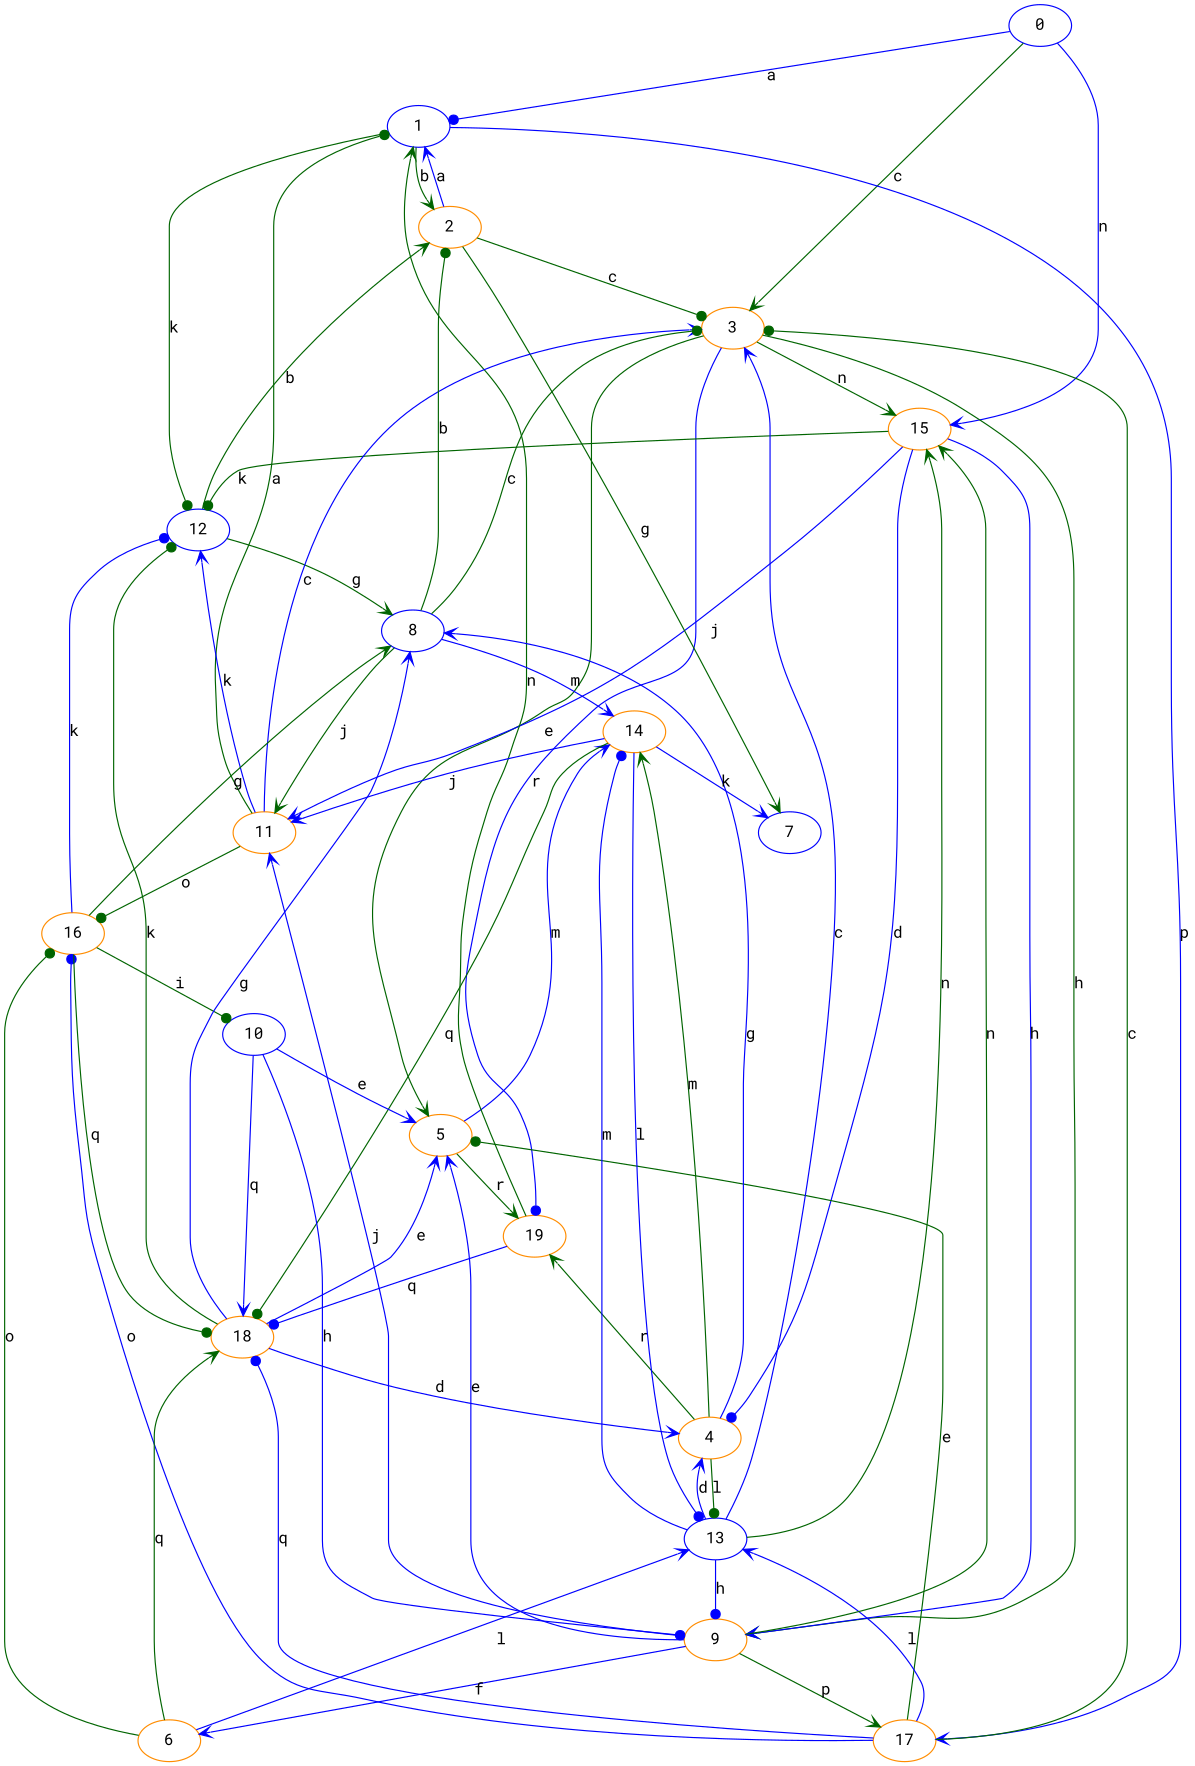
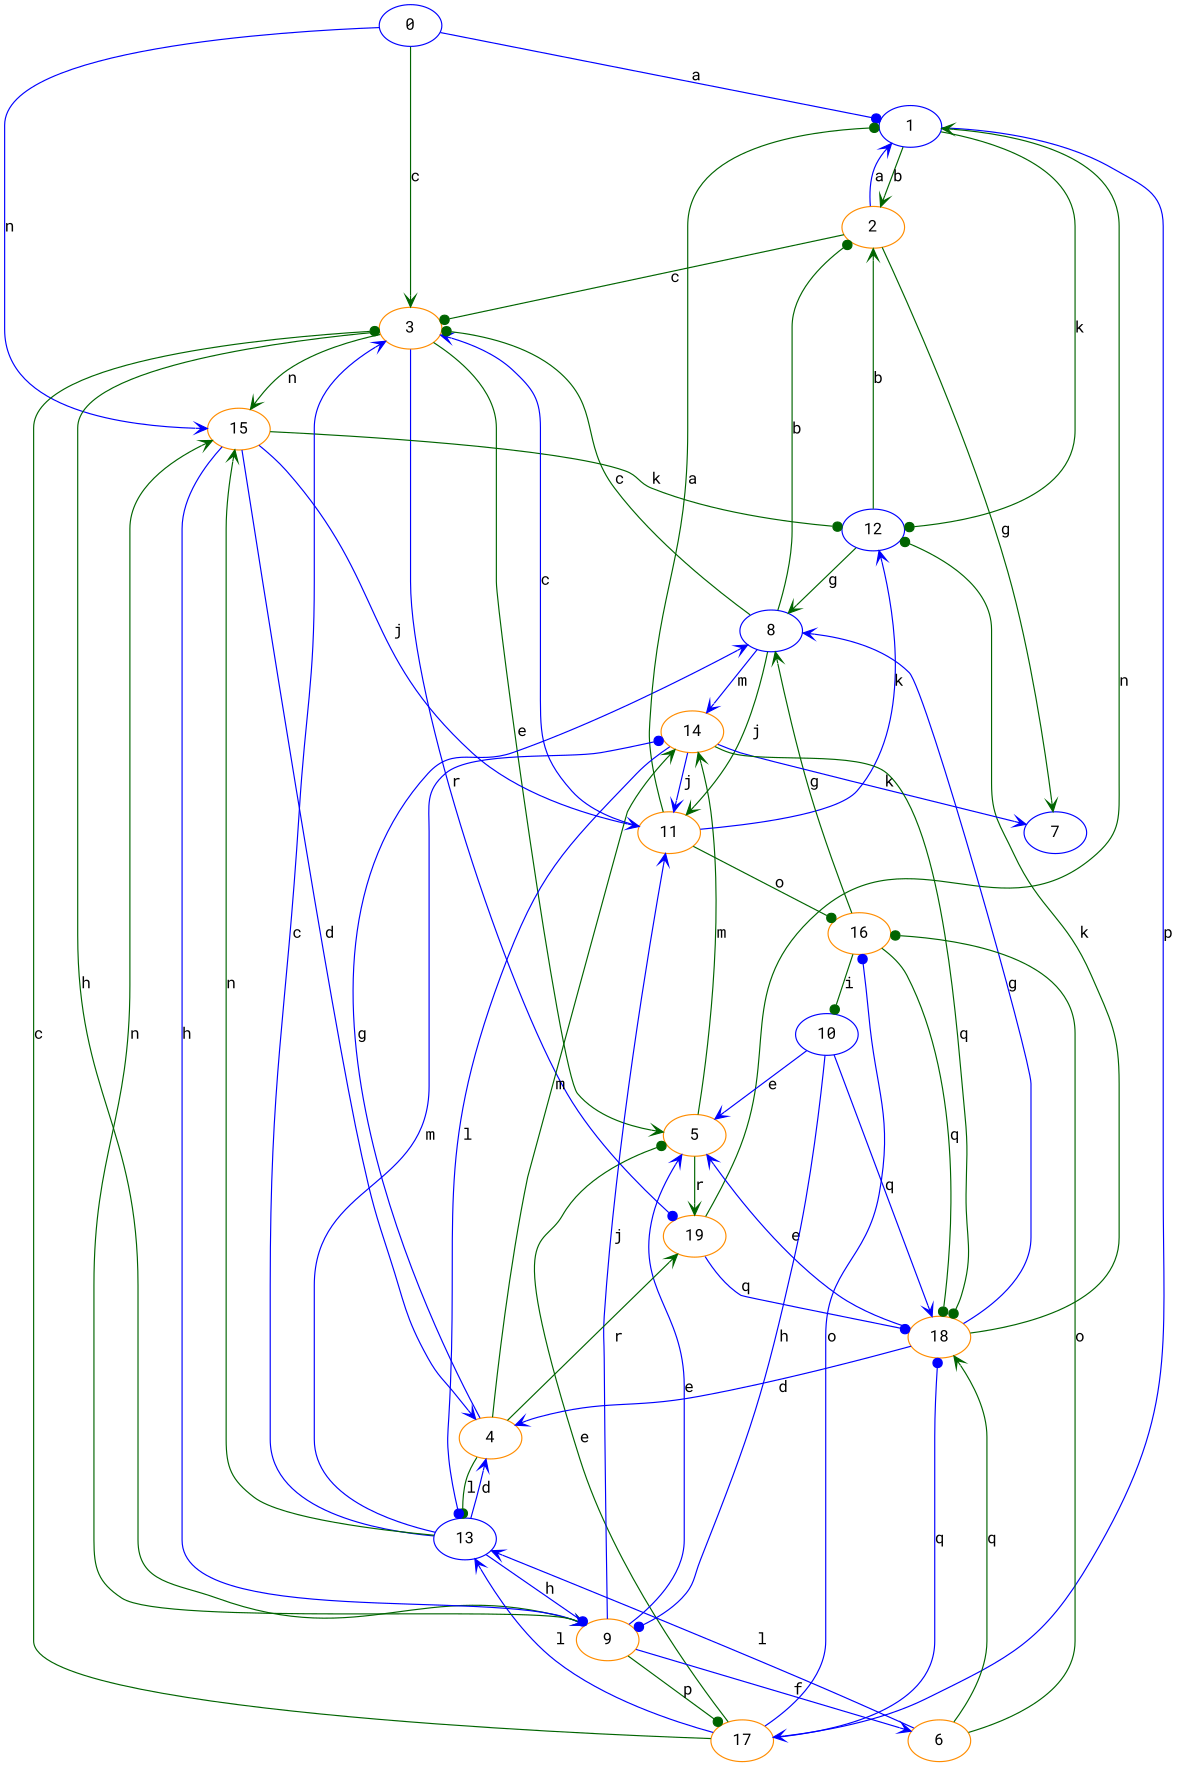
(70, 702) -> none
(551, 944) -> (715, 939)
(890, 946) -> (322, 941)
(805, 1688) -> (671, 1687)
